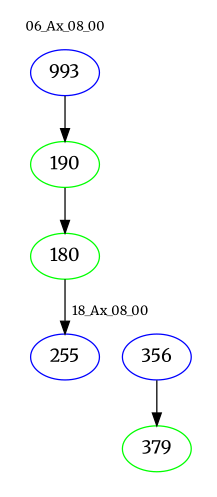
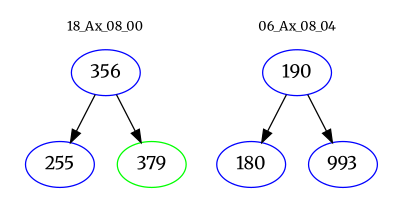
(66, 27) -> (297, 27)
(65, 112) -> (317, 113)
(65, 164) -> (297, 73)
(65, 256) -> (251, 164)
(65, 307) -> (86, 113)
